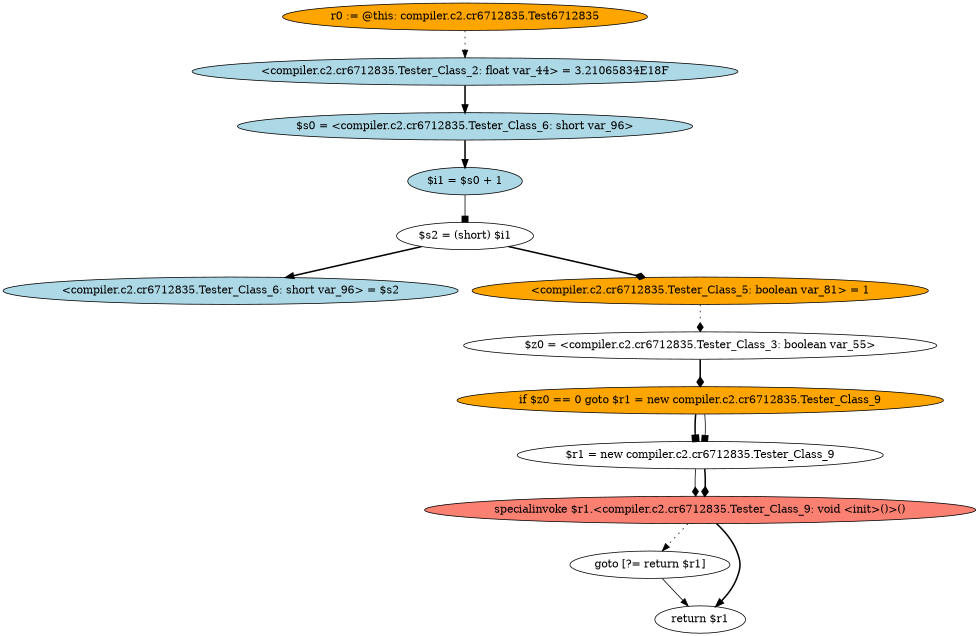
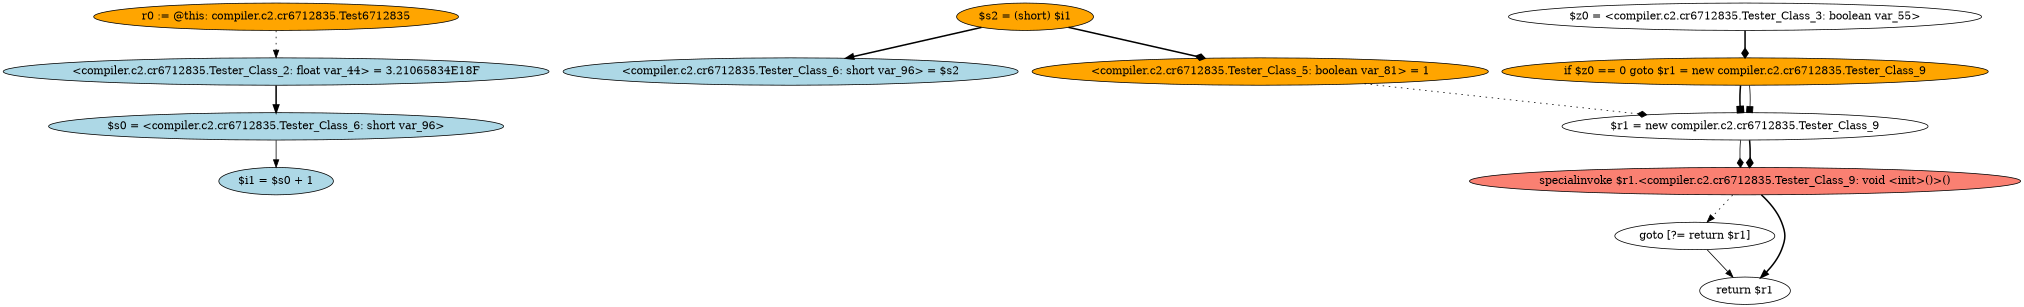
(465, 150) -> (276, 150)
(465, 205) -> none
(465, 236) -> (1025, 17)
(700, 314) -> (1501, 99)
